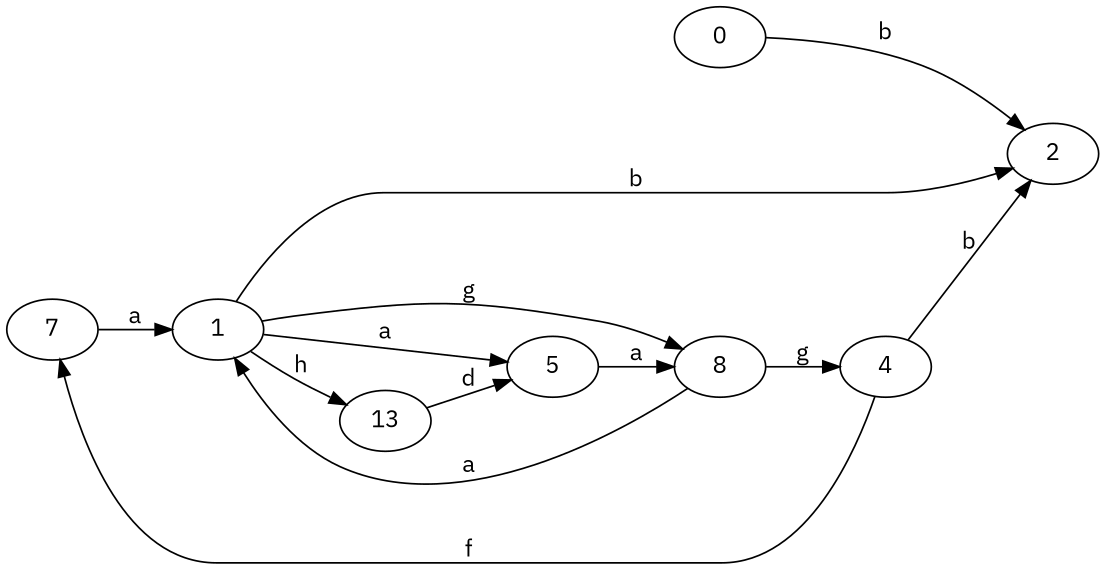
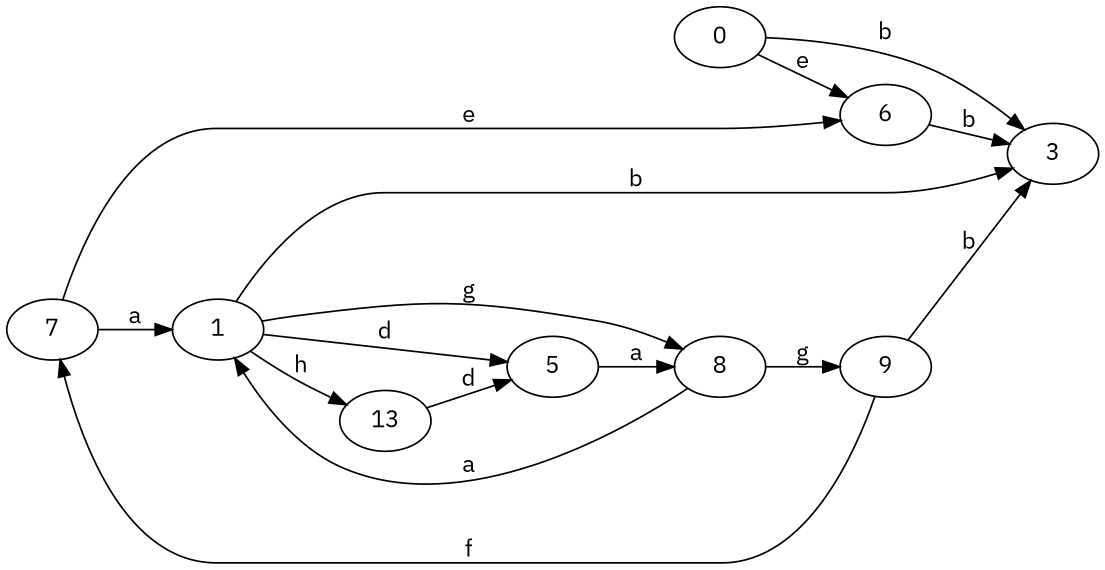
none -> (886, 115)
(1053, 154) -> (1053, 154)
(385, 332) -> (385, 332)
(886, 367) -> (886, 367)
